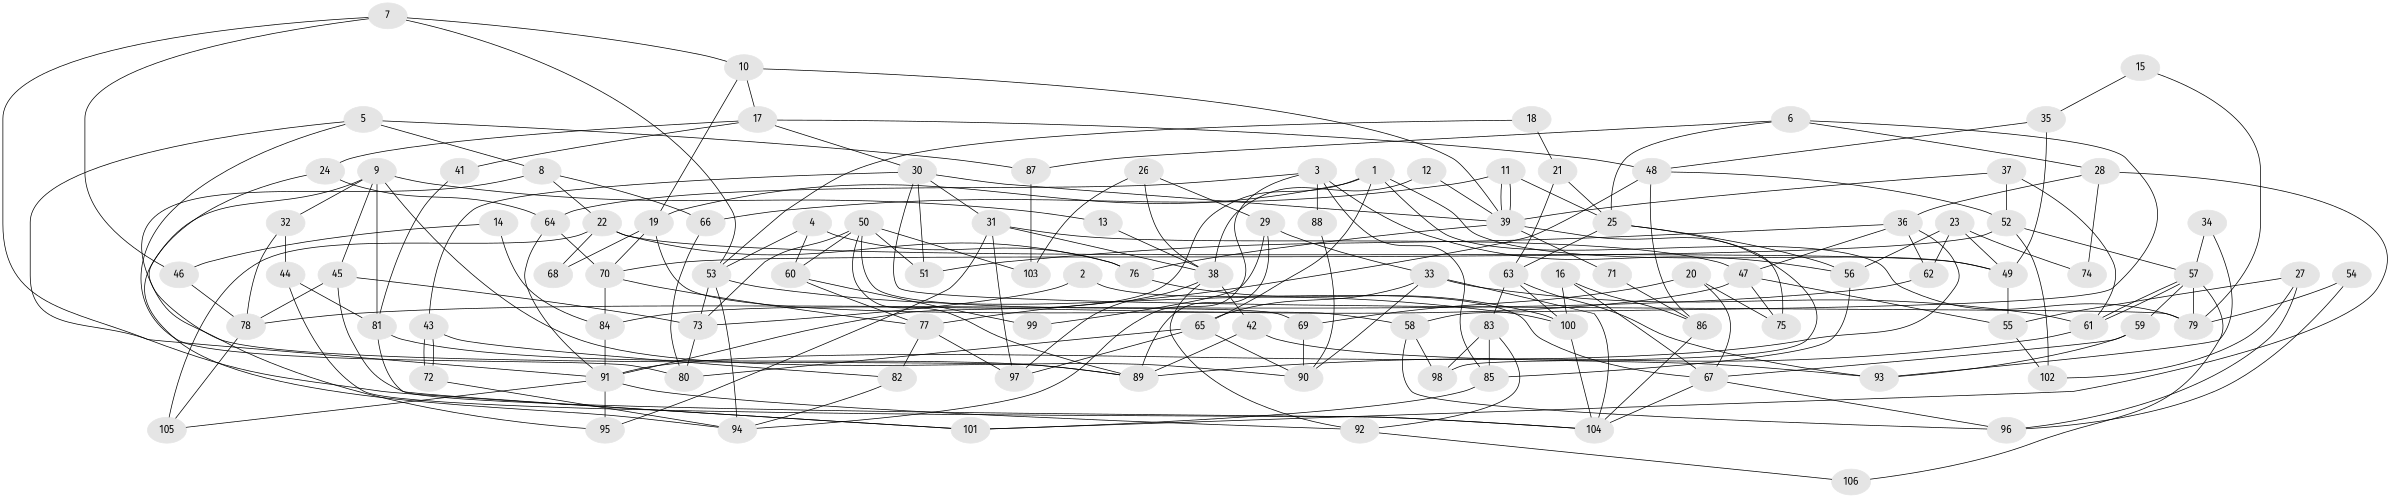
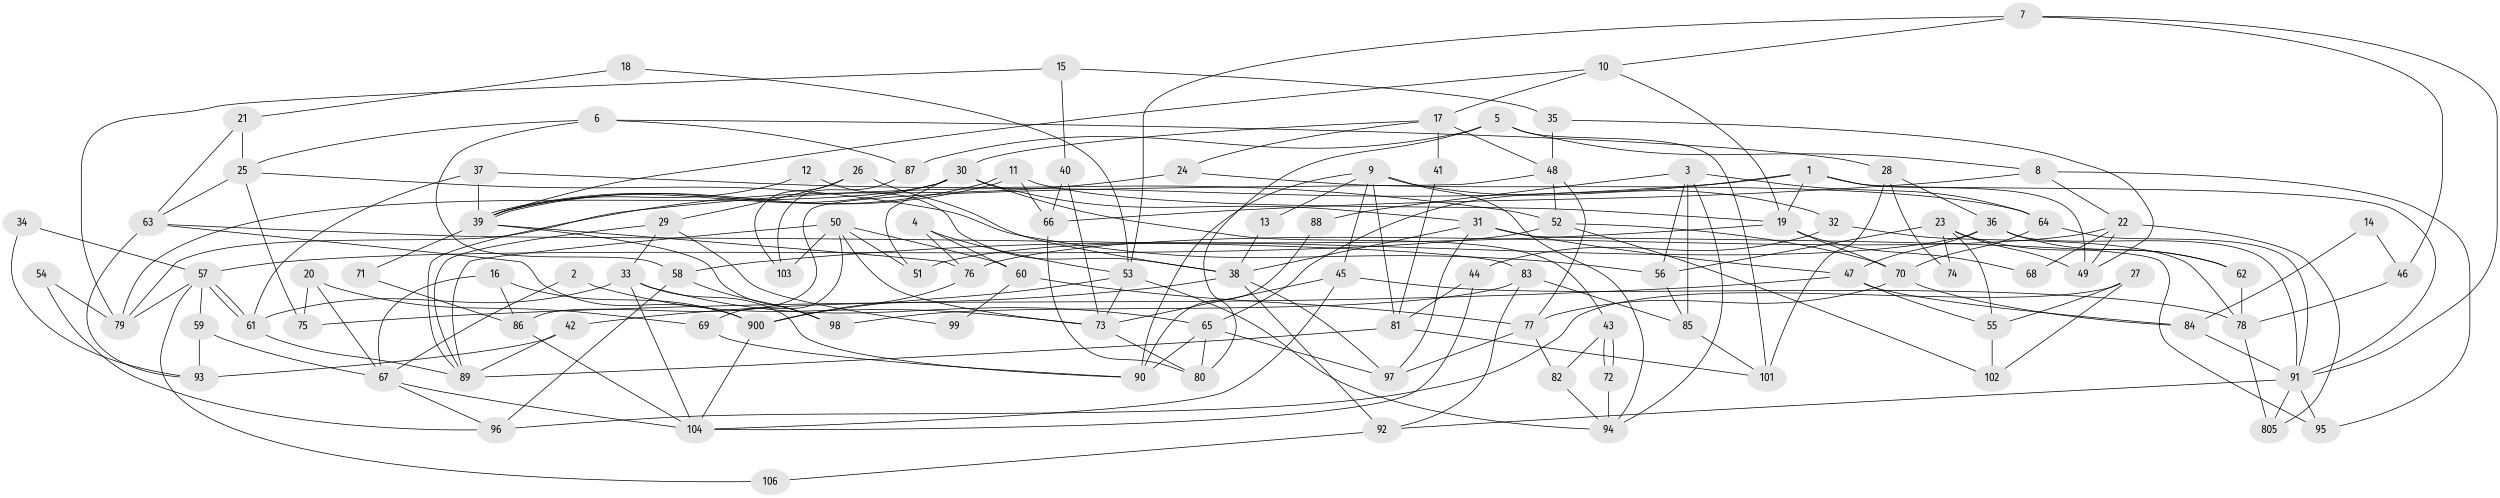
none -> (1065, 171)
(1559, 197) -> (1524, 208)
(2008, 296) -> (1982, 269)
(1568, 327) -> (756, 327)
(167, 430) -> (2269, 430)
